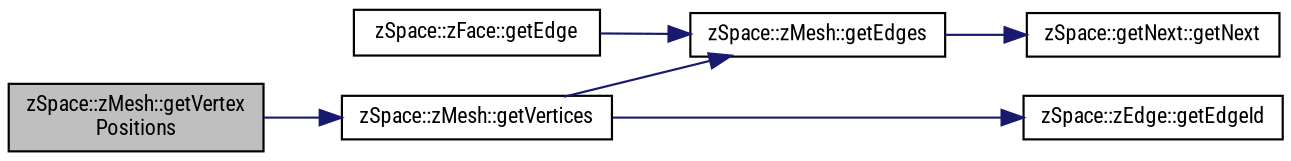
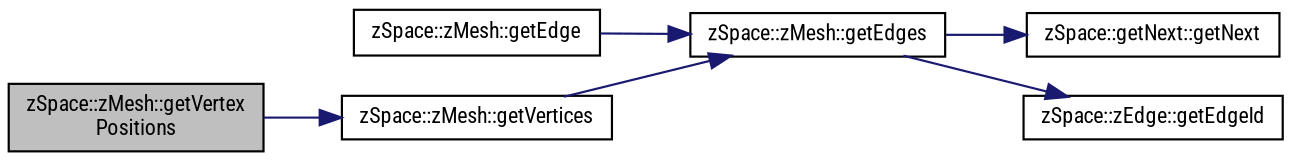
(477, 33) -> (477, 33)
(807, 118) -> (975, 74)
